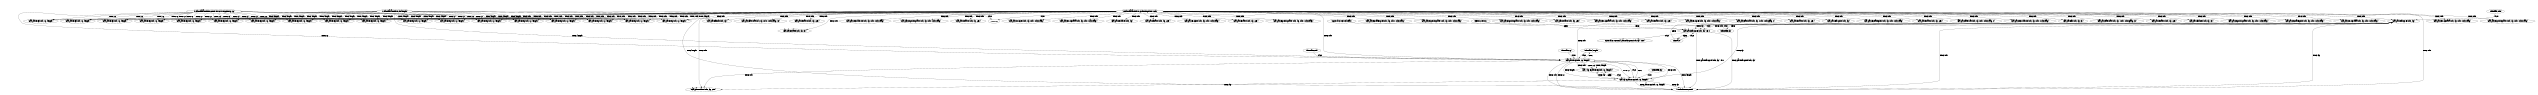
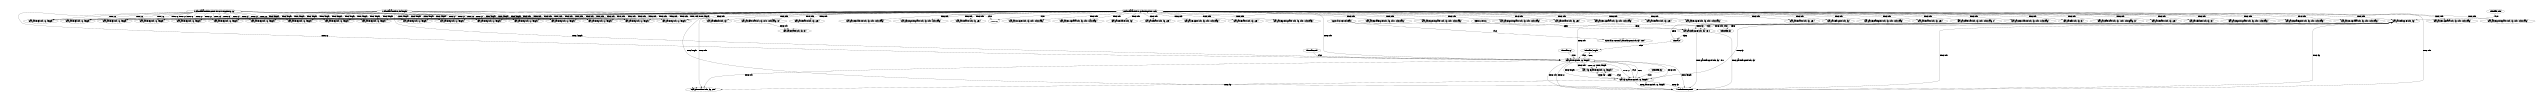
(960, 13) -> (777, 26)
(1756, 21) -> none
(1662, 36) -> (1477, 32)
(1687, 37) -> (1636, 45)
